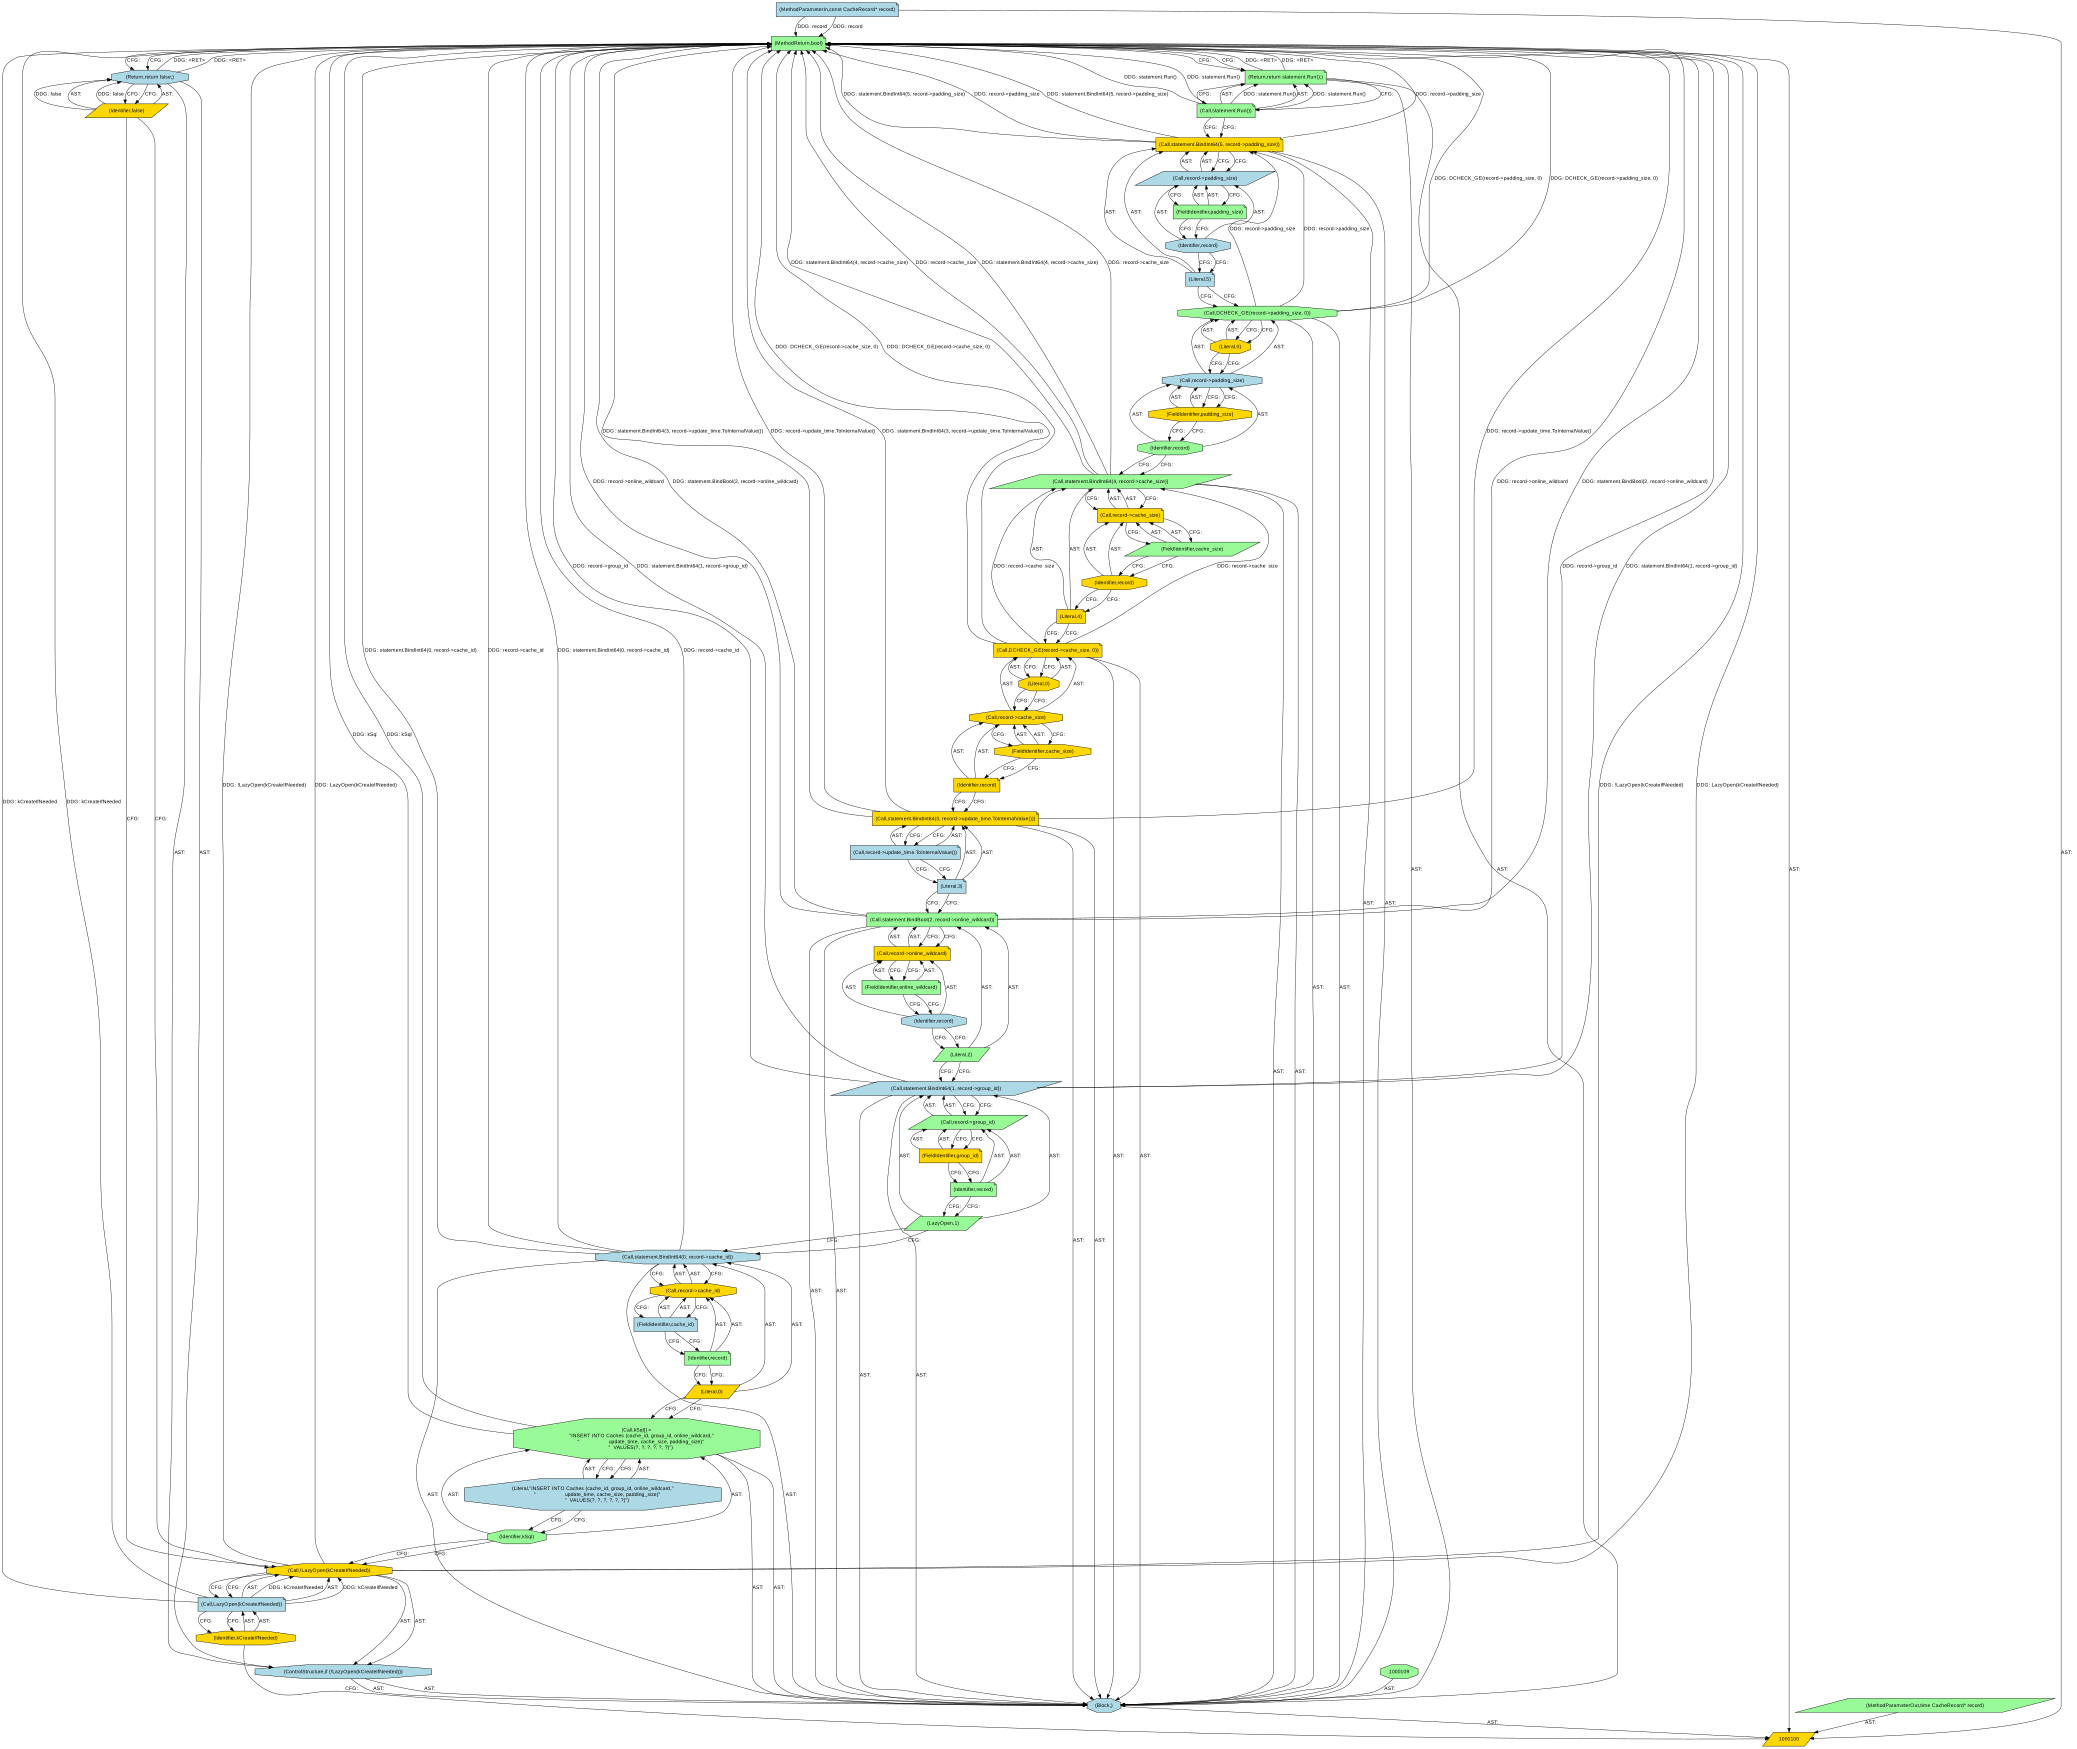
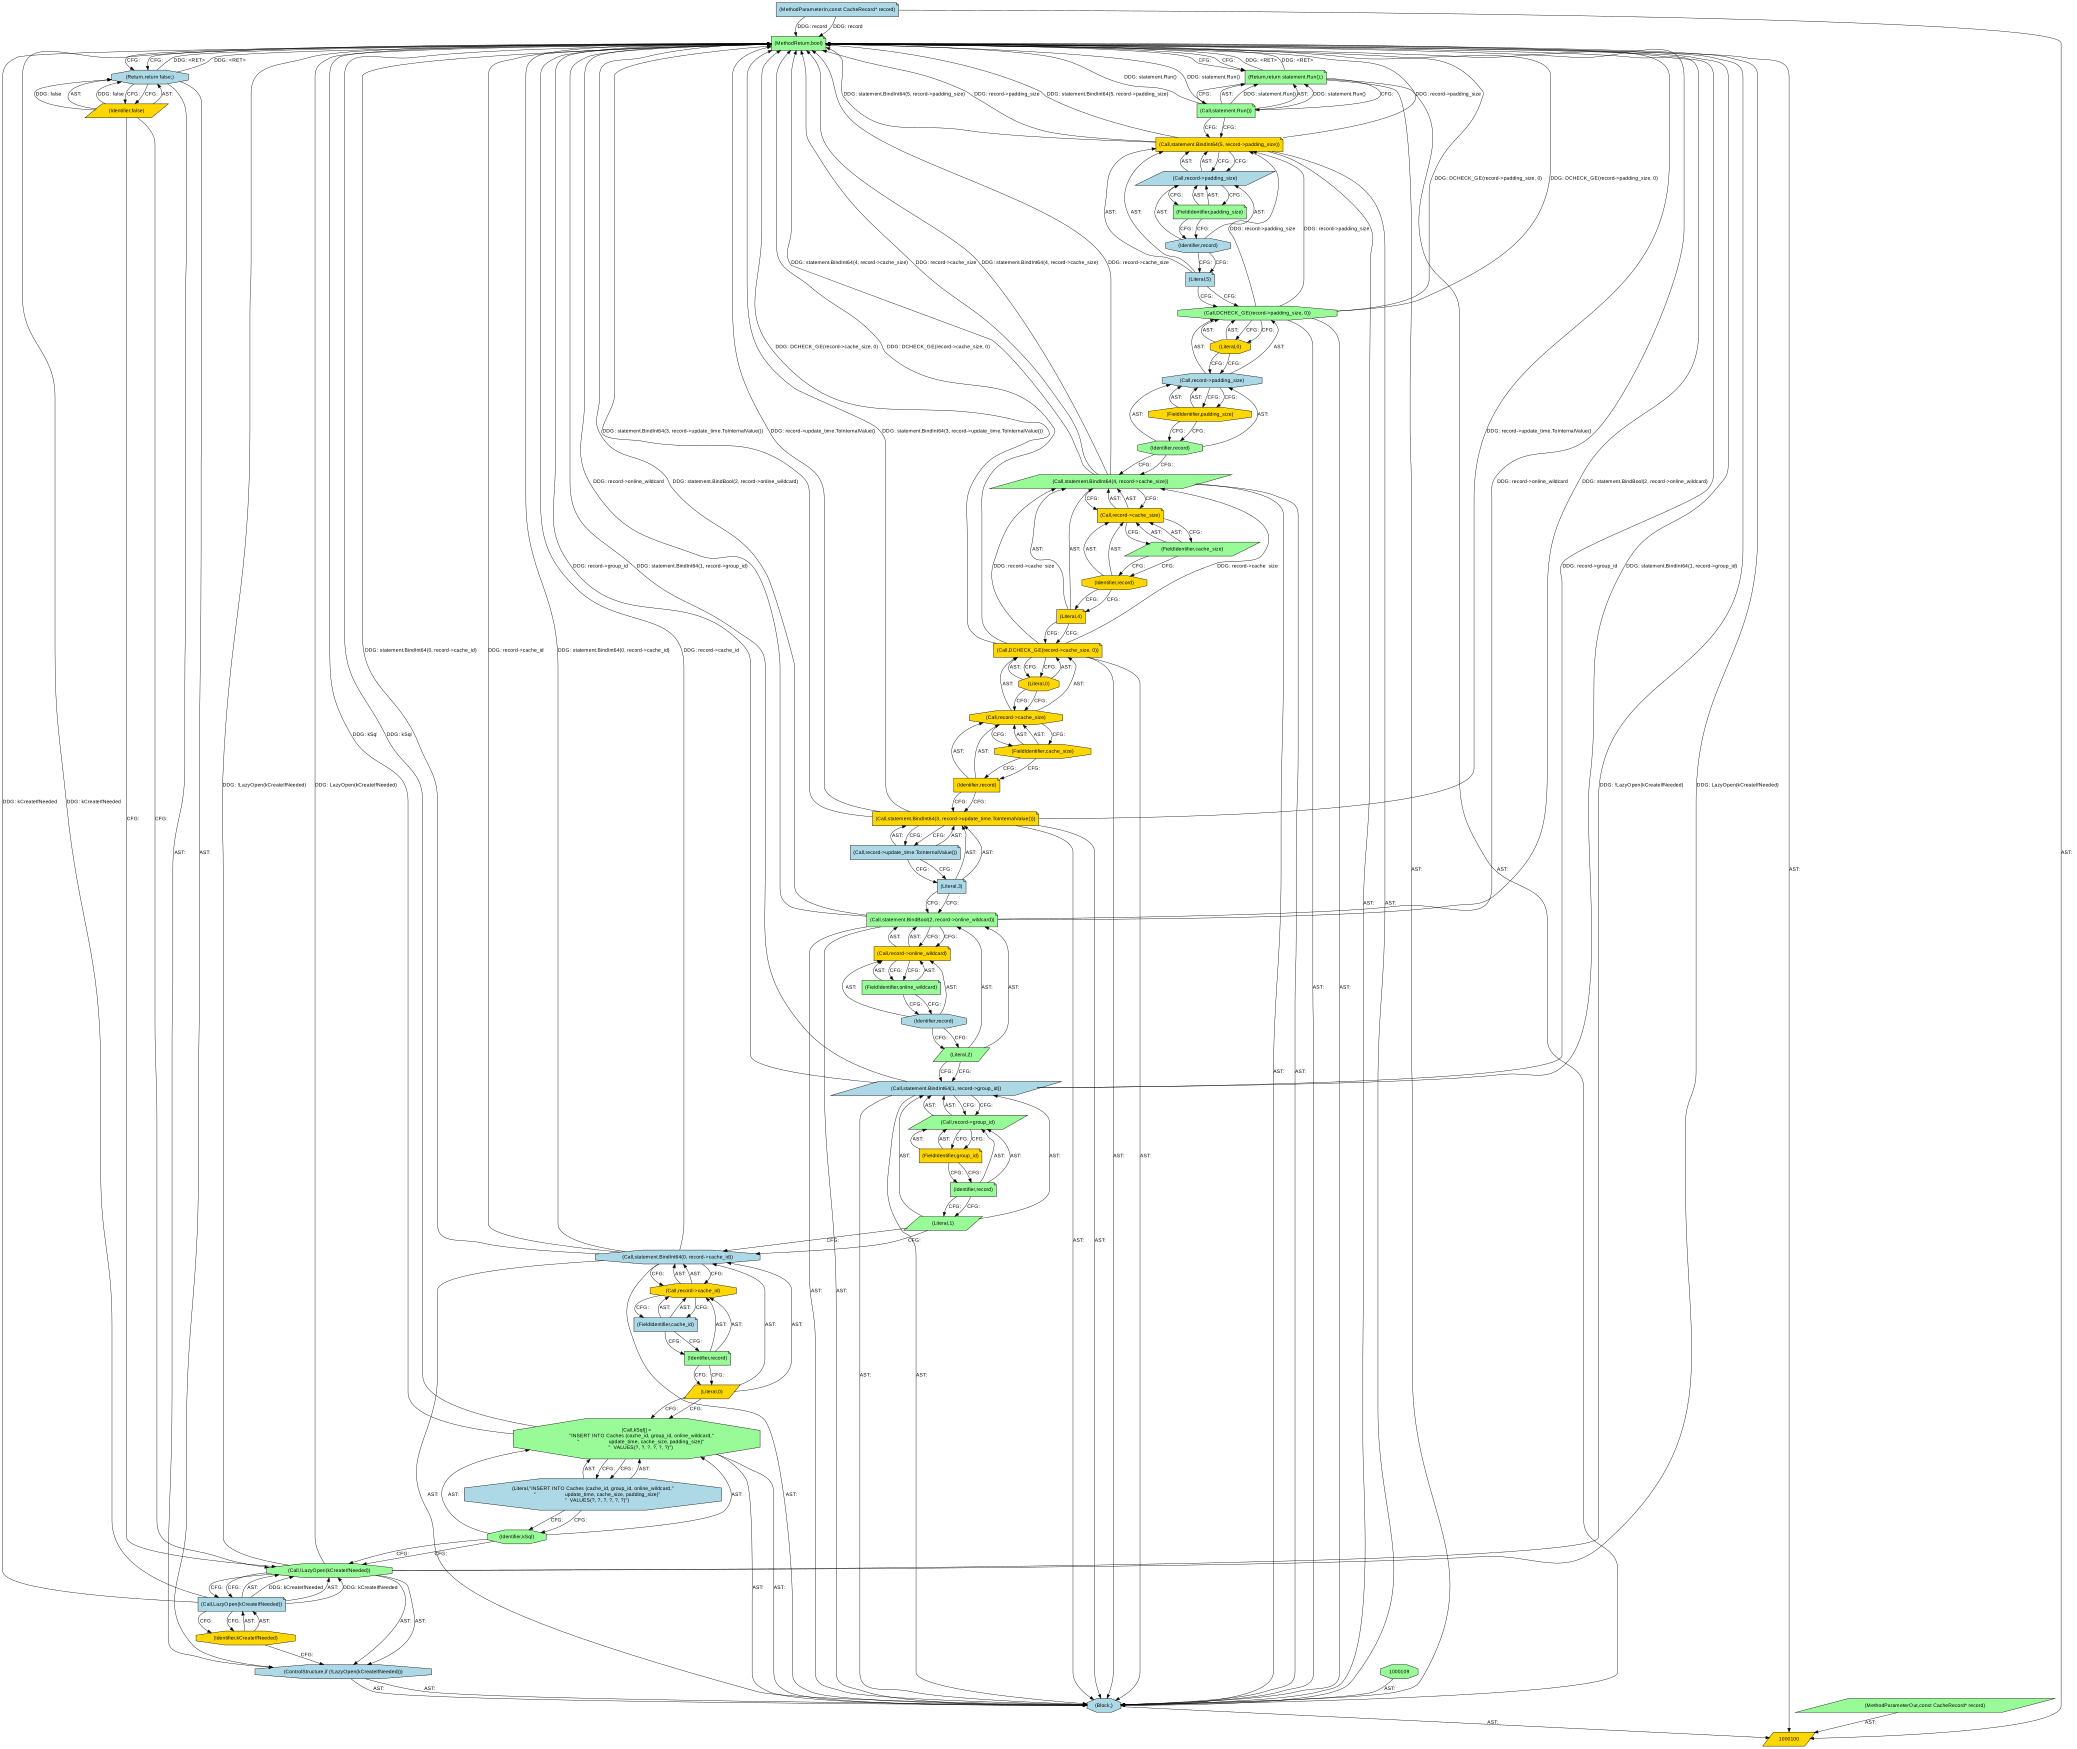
(943, 1223) -> (943, 1223)
(329, 1571) -> (329, 1571)
(1925, 1705) -> (1925, 1705)
(988, 1727) -> (293, 1654)
